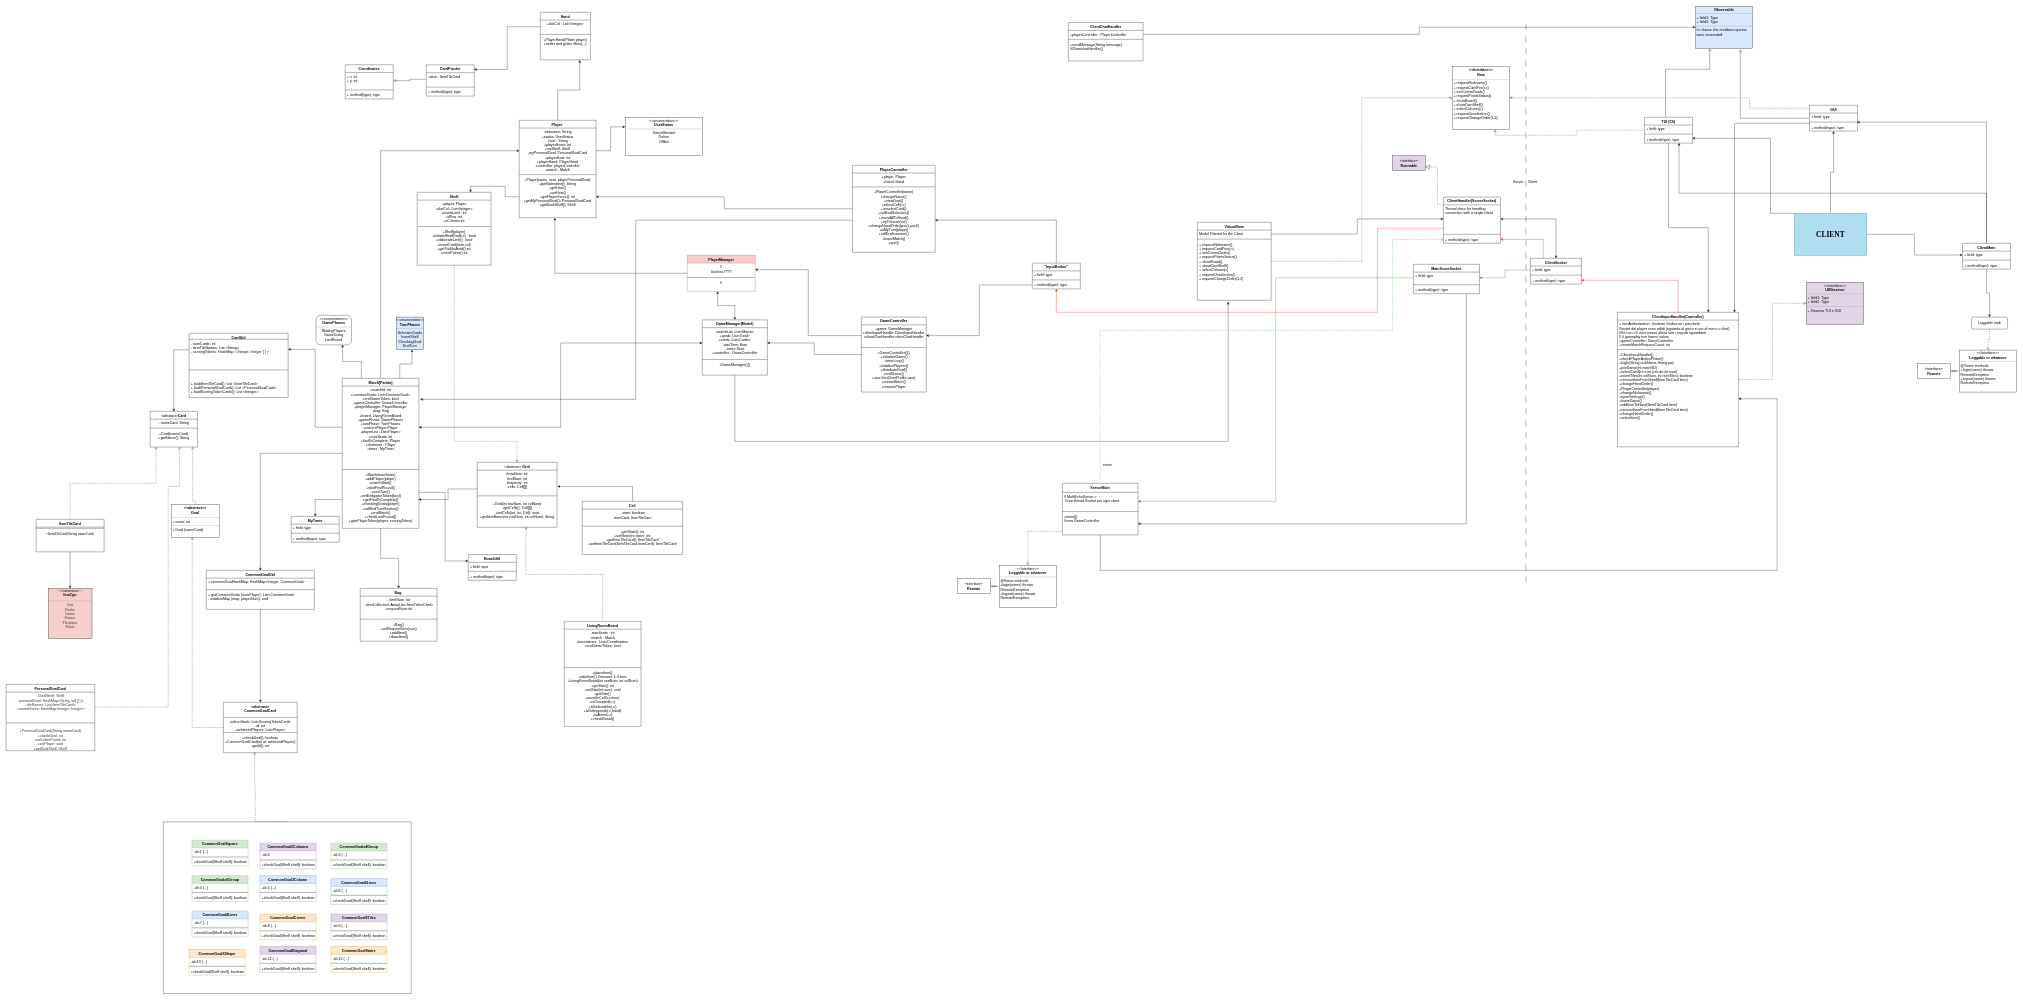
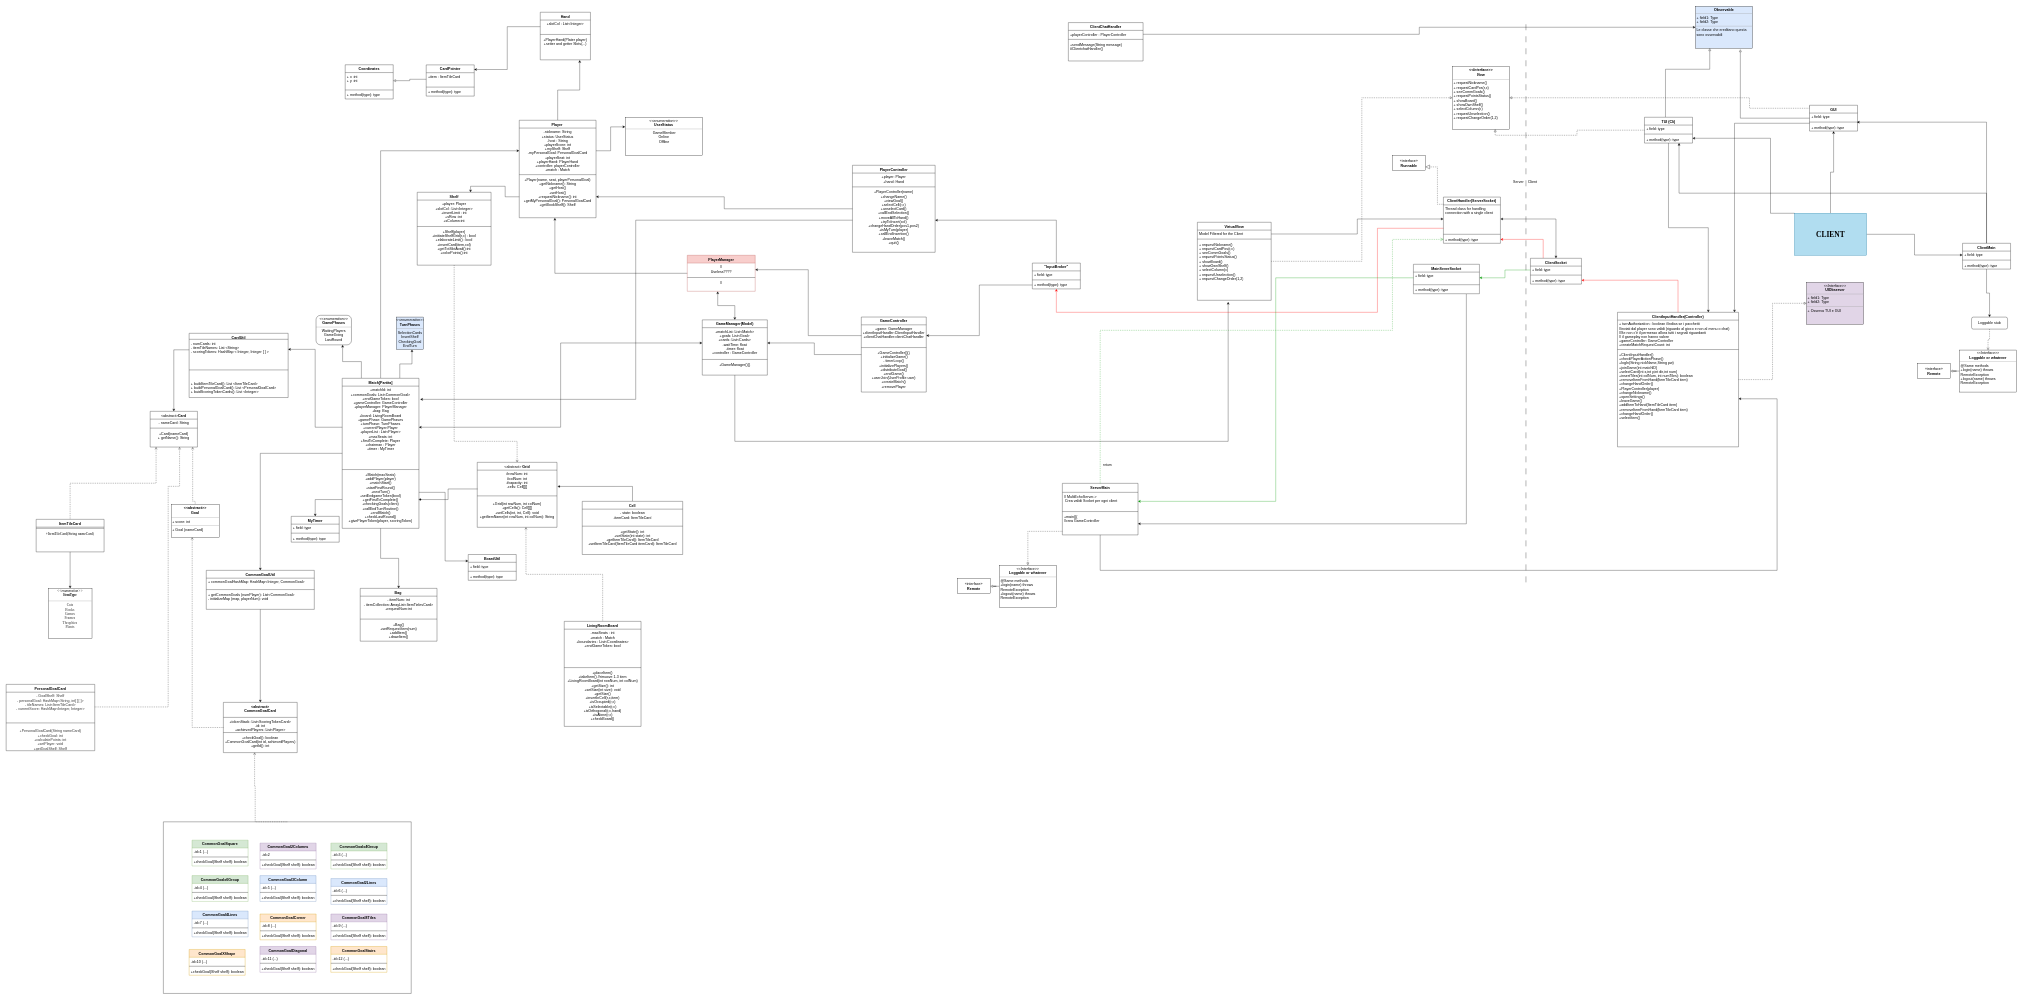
(1409, 163) -> (1409, 163)
(557, 180) -> (557, 180)
(380, 475) -> (380, 475)
(1083, 496) -> (1083, 496)
(70, 613) -> (70, 613)
